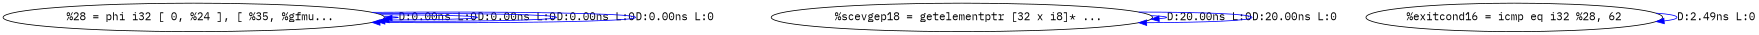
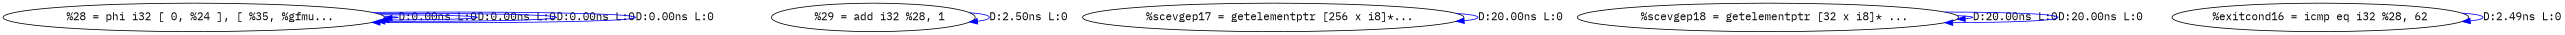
none -> (873, 17)
none -> (1273, 17)
